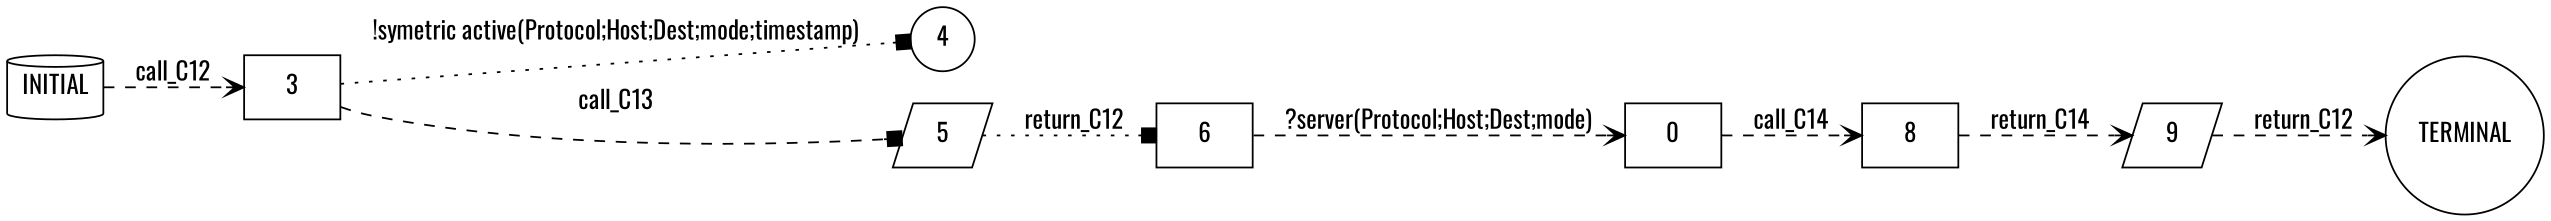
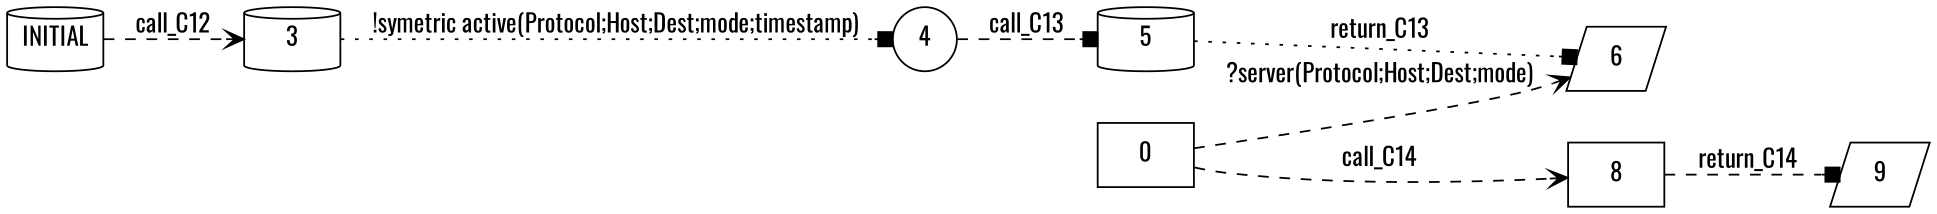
(292, 87) -> (292, 39)
(1074, 122) -> (1380, 31)
(943, 135) -> (1146, 39)
(1205, 135) -> (1616, 59)
(1430, 135) -> (1374, 120)
(2036, 135) -> (1743, 175)
(2465, 135) -> none
(611, 141) -> (1018, 39)
